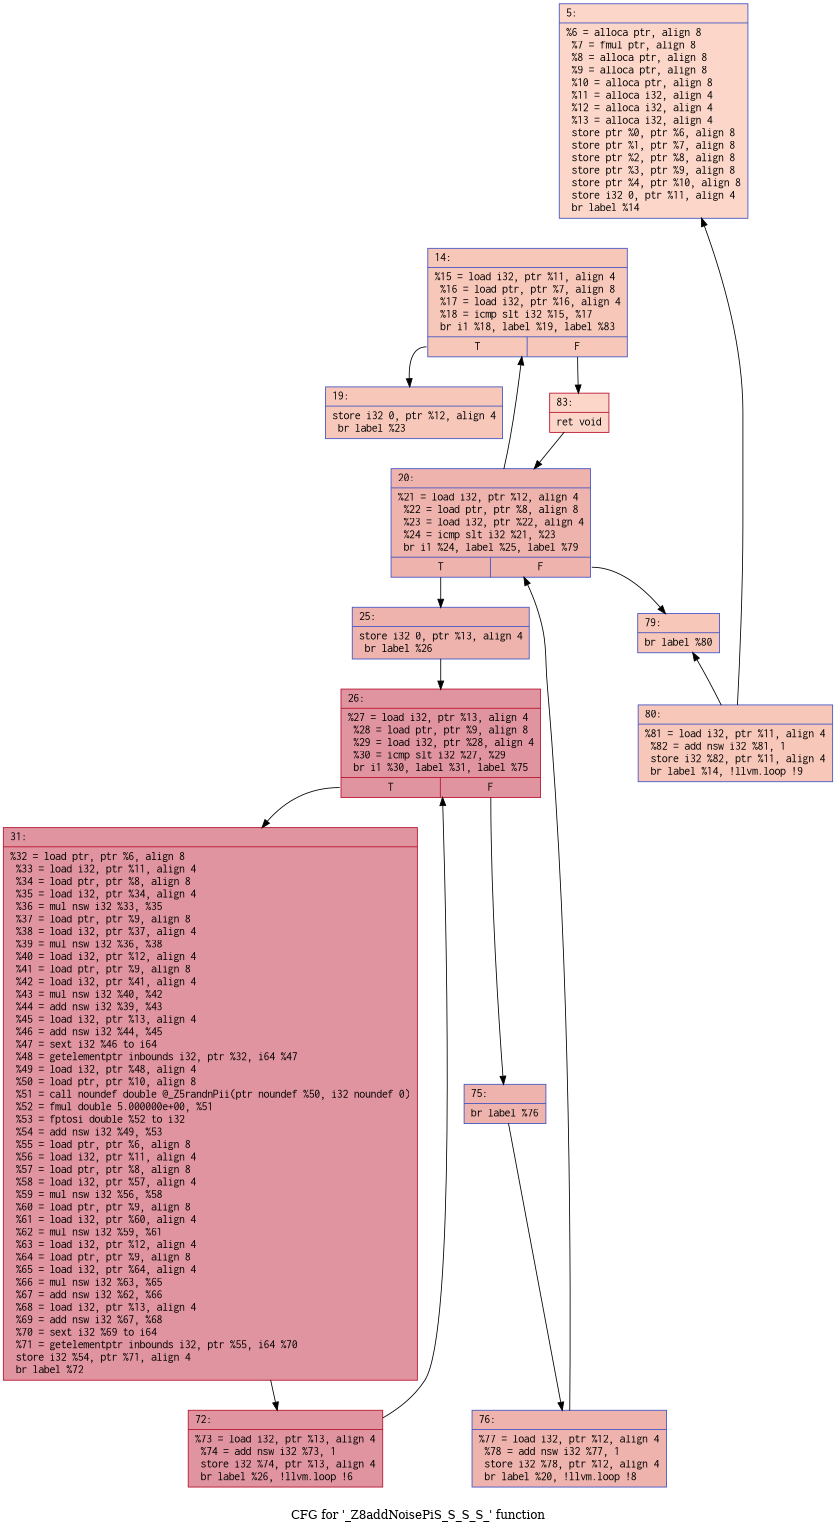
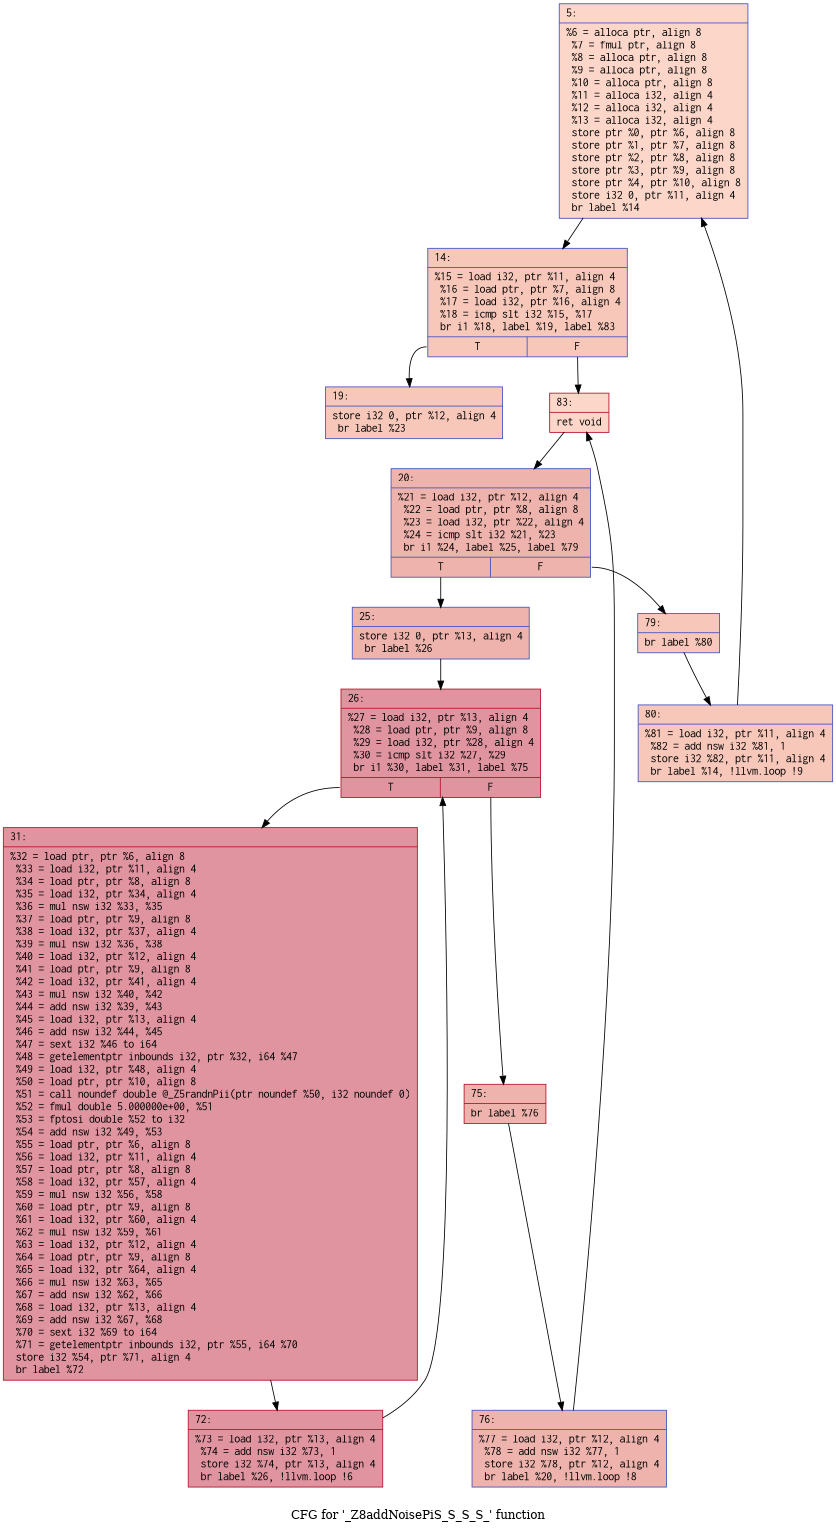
(514, 417) -> (575, 230)
(709, 682) -> (695, 675)
(565, 996) -> (610, 925)
(505, 1104) -> (505, 1104)
